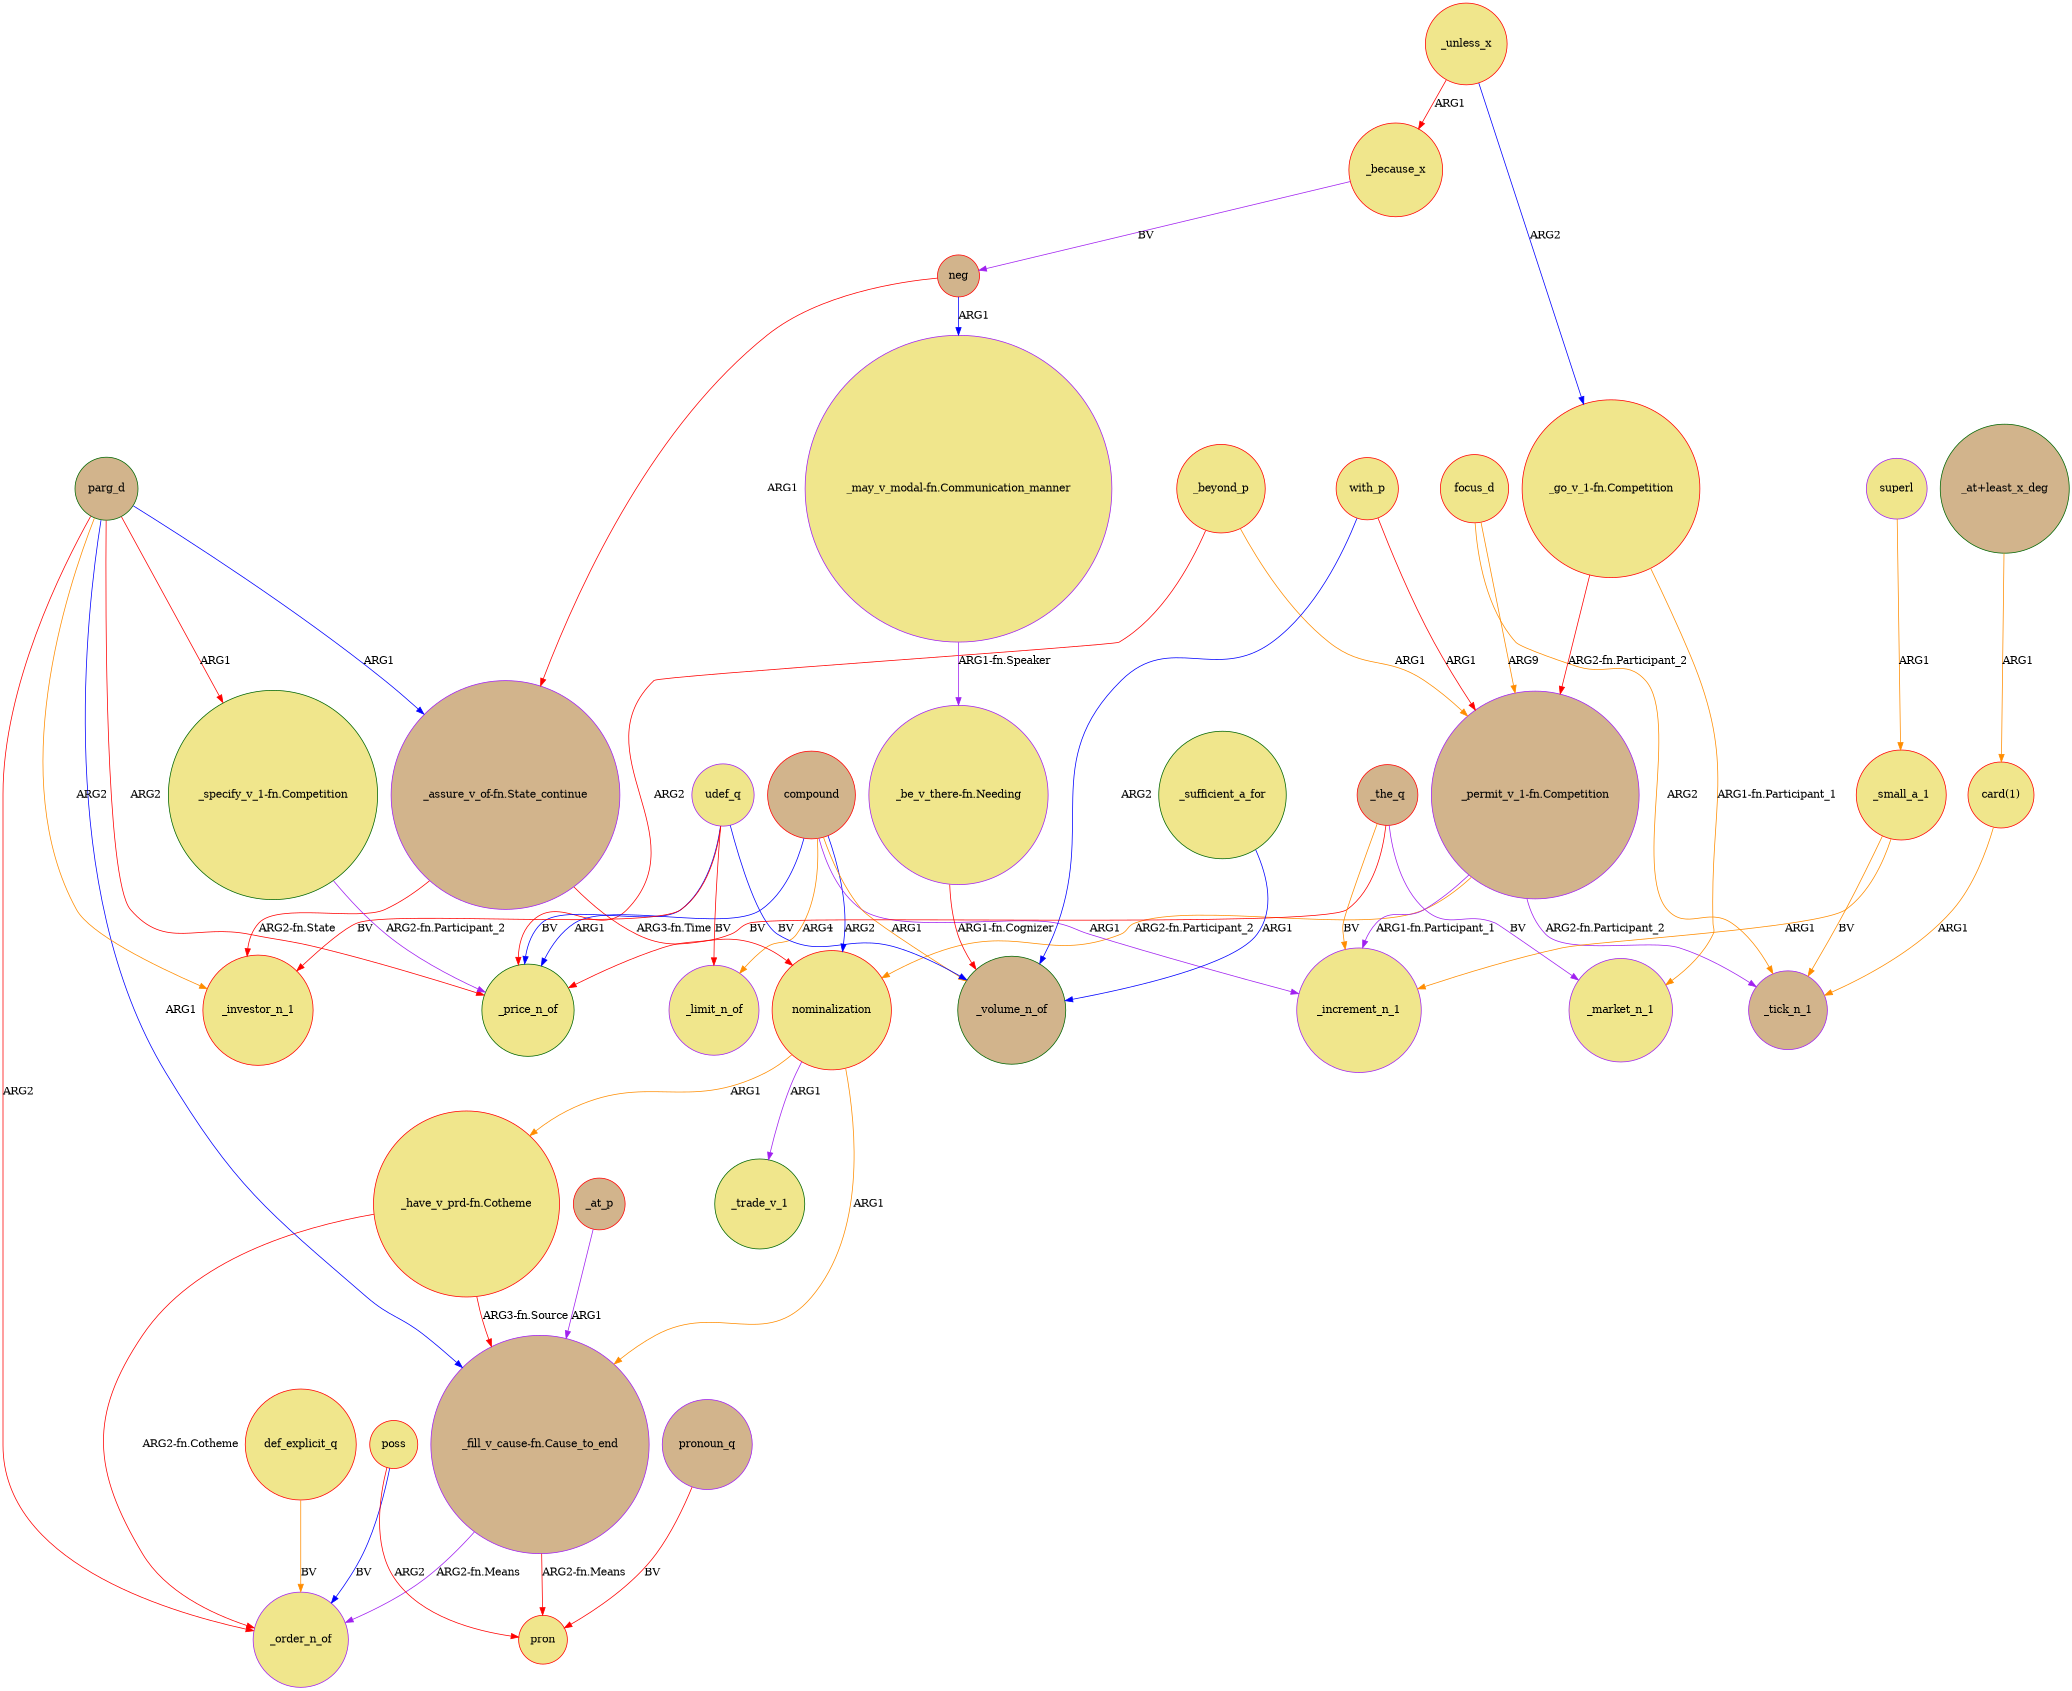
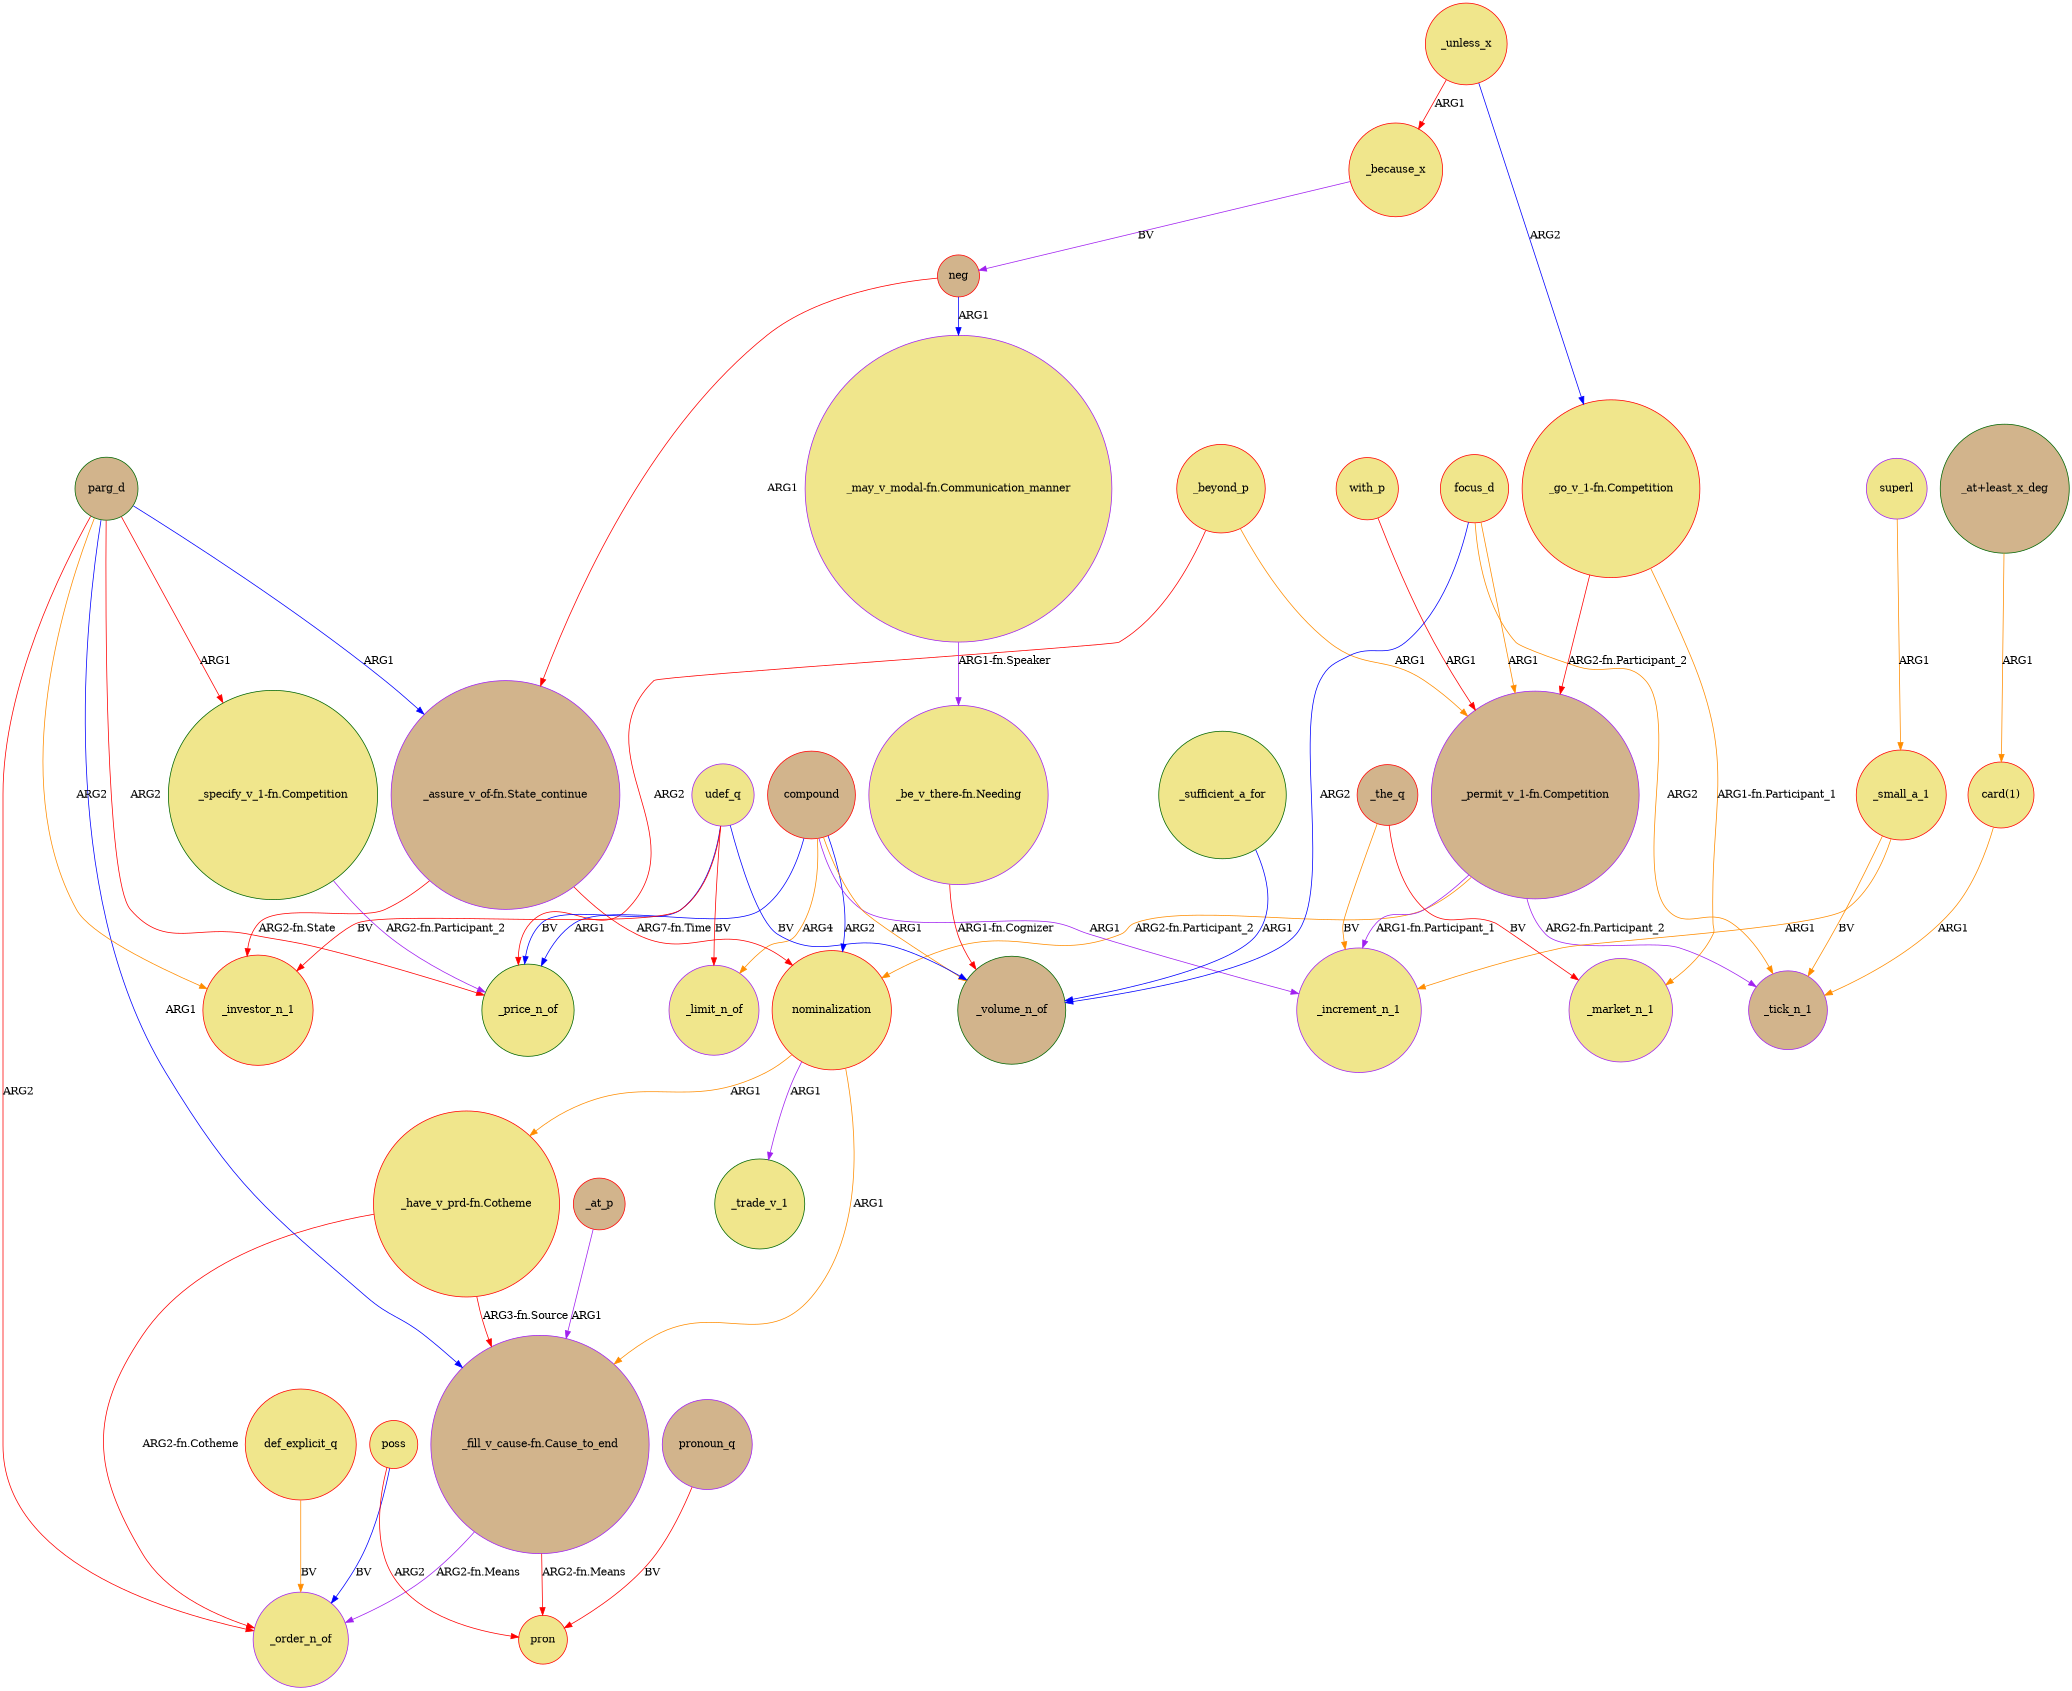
(1524, 661) -> (1524, 661)
(1128, 675) -> (1312, 808)
(1069, 920) -> none
(1459, 920) -> (1459, 920)
(674, 929) -> (674, 929)
